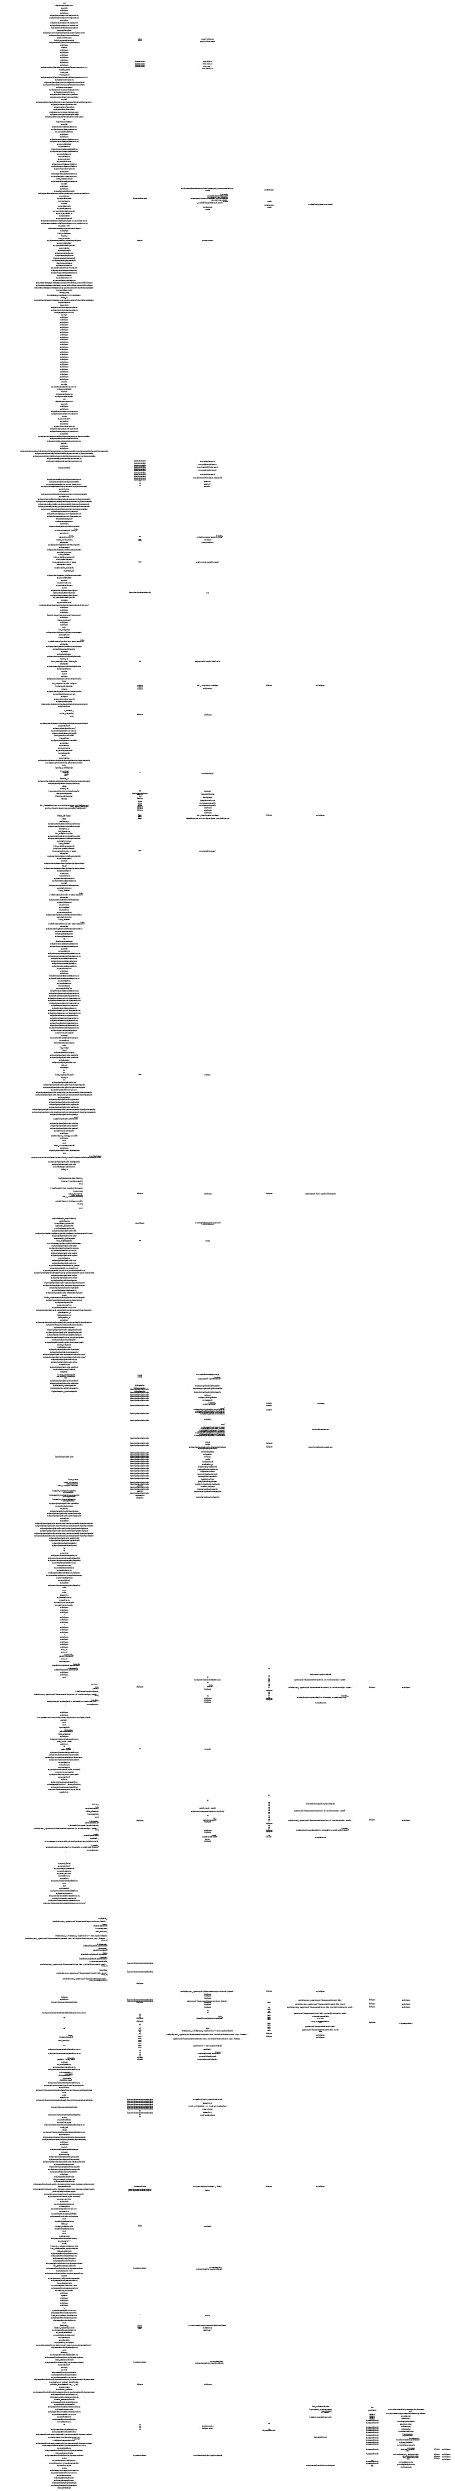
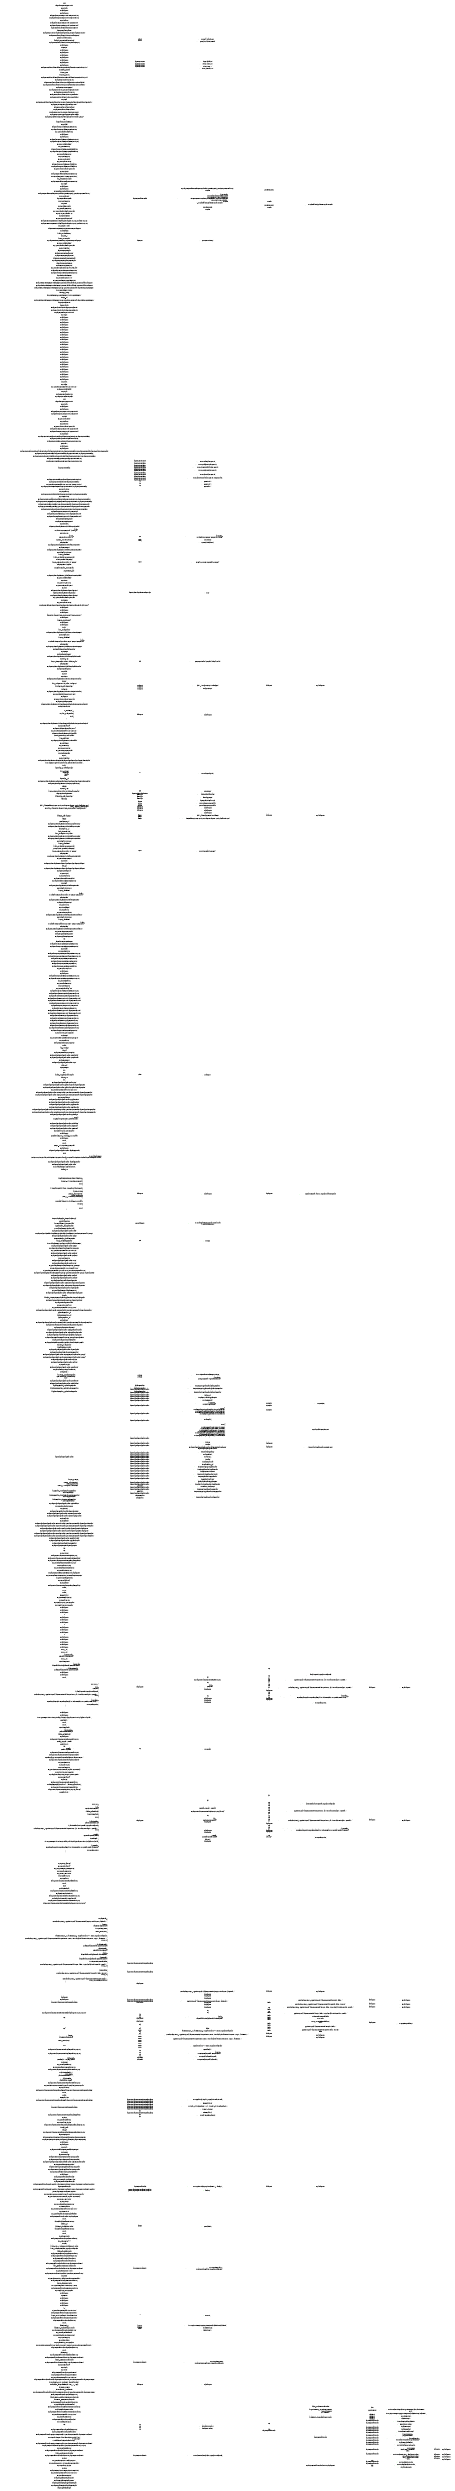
(64, 179) -> (64, 179)
(140, 465) -> (140, 465)
(140, 797) -> (140, 797)
